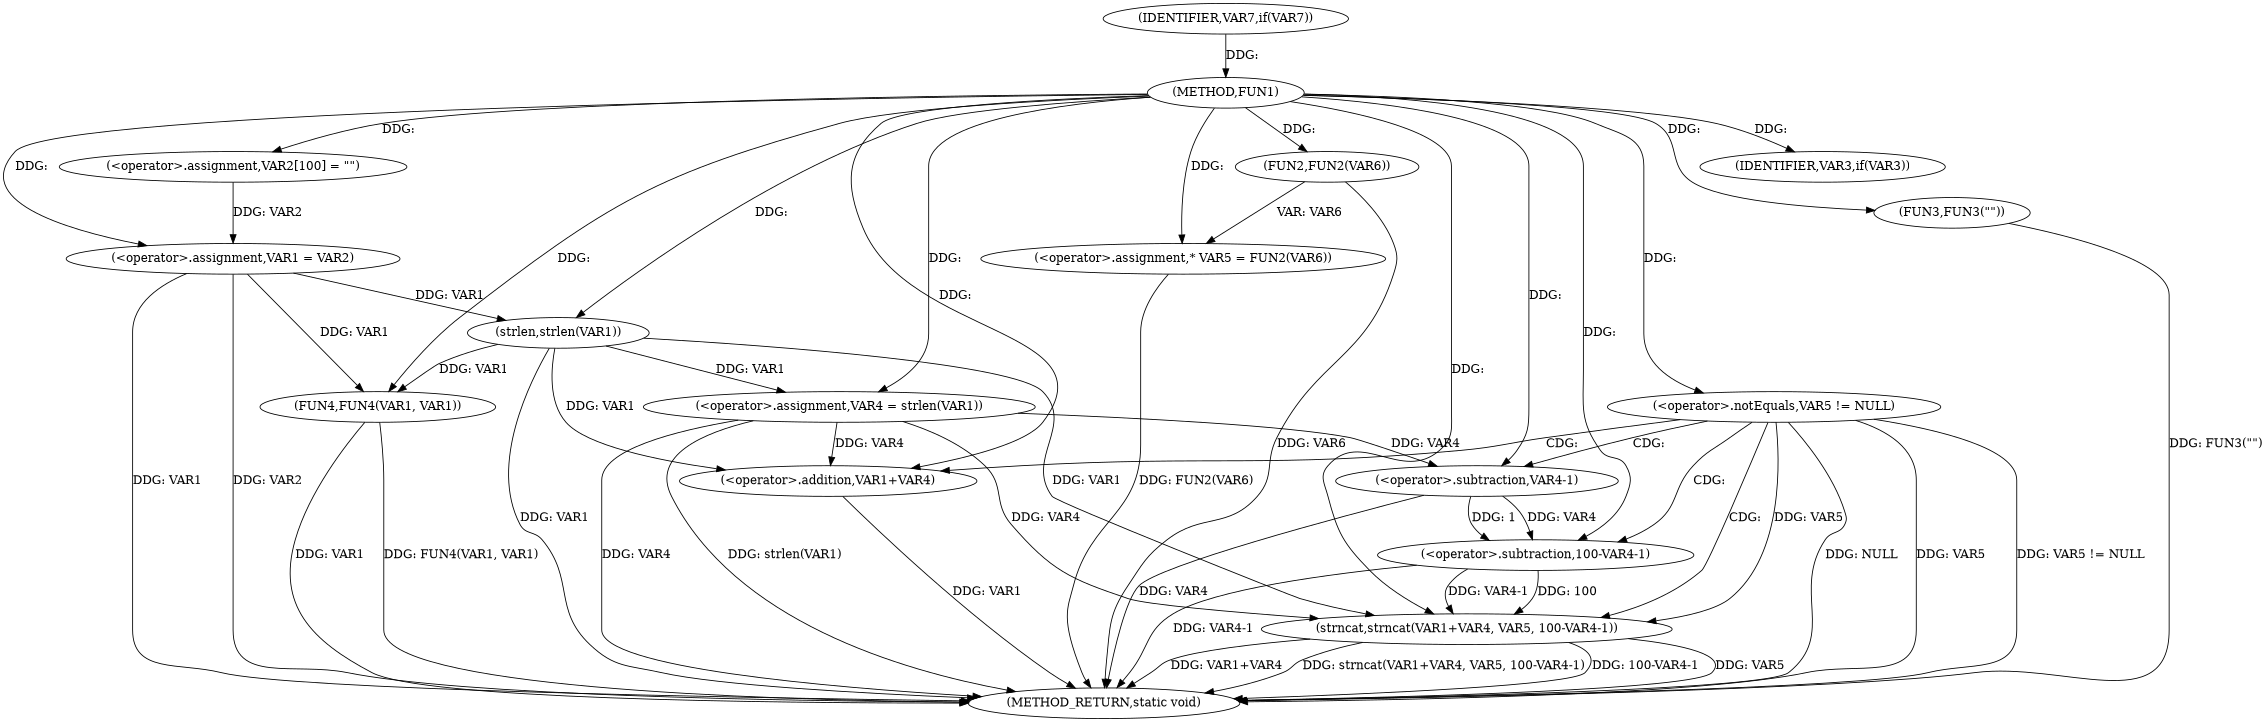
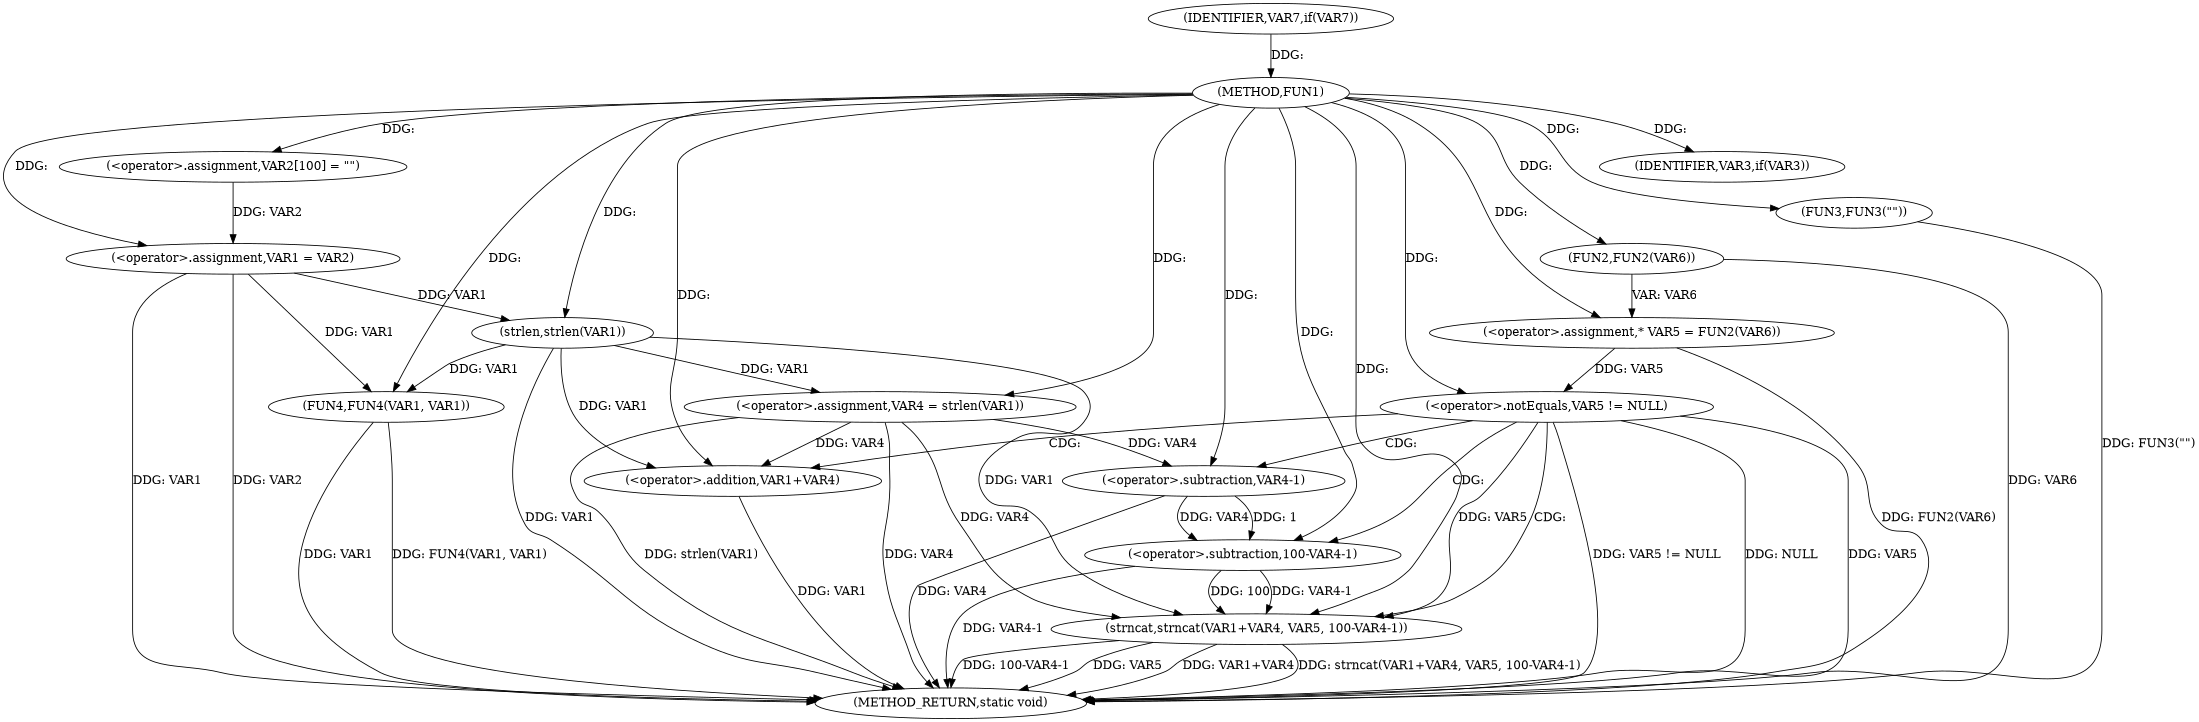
none -> (1593, 367)
